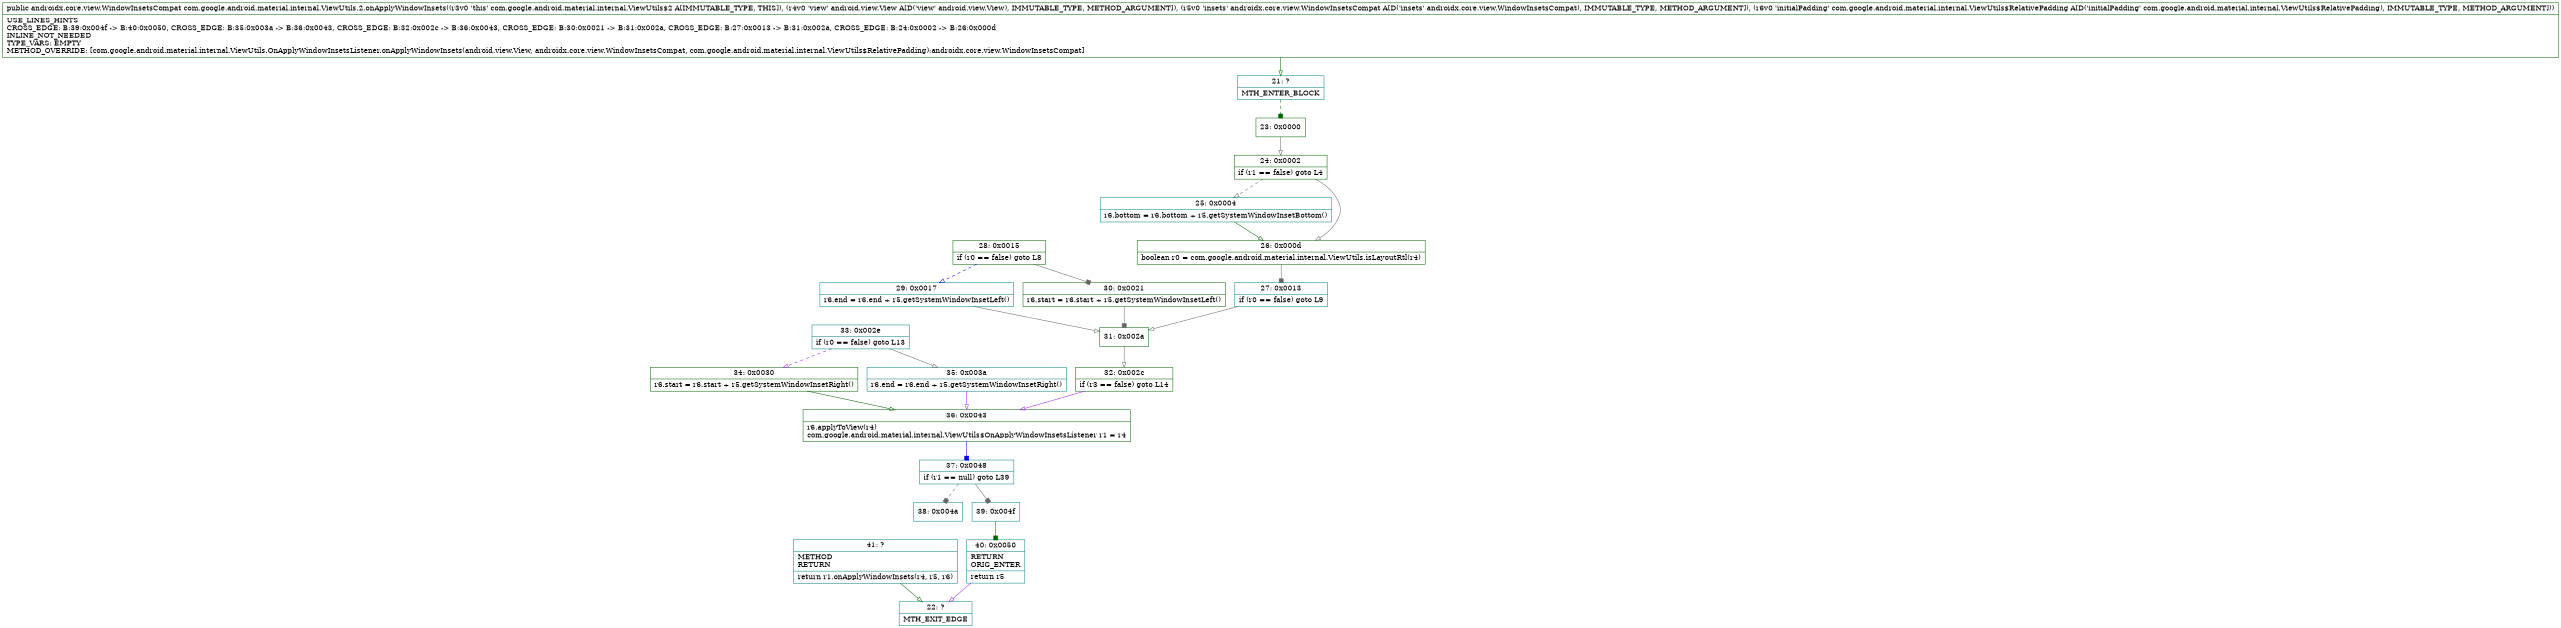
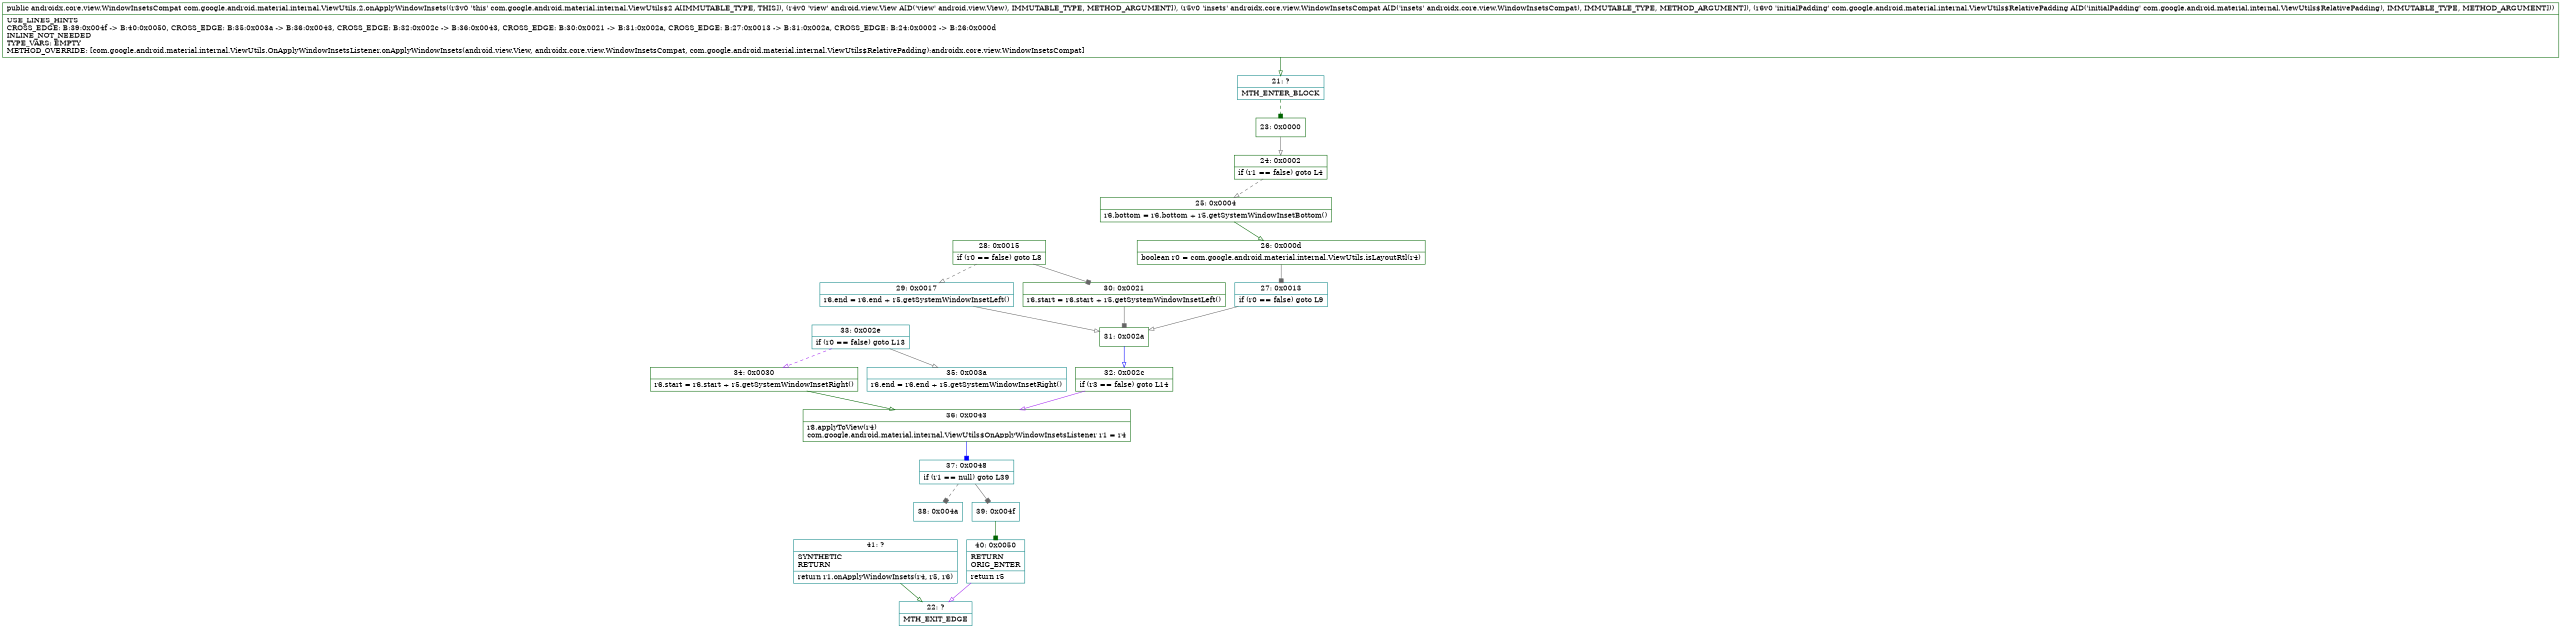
(1340, 207) -> none
(1216, 210) -> (1216, 210)
(960, 272) -> (960, 272)
(1124, 354) -> (1124, 354)
(967, 398) -> none
(842, 428) -> (842, 428)
(815, 557) -> (820, 557)
